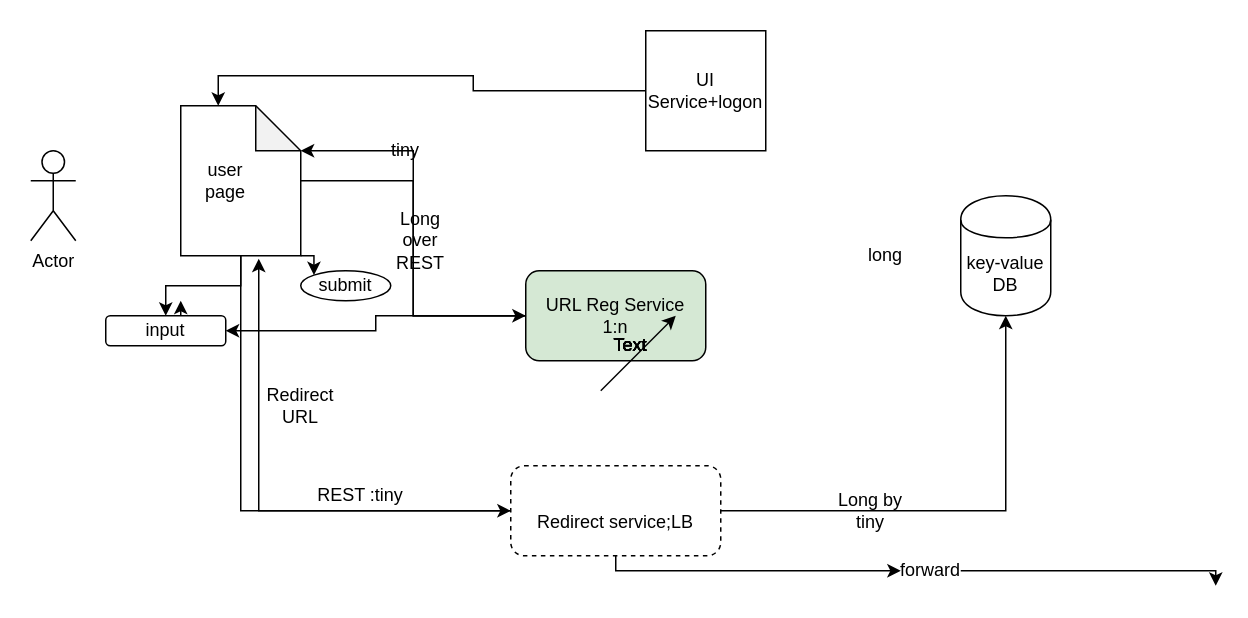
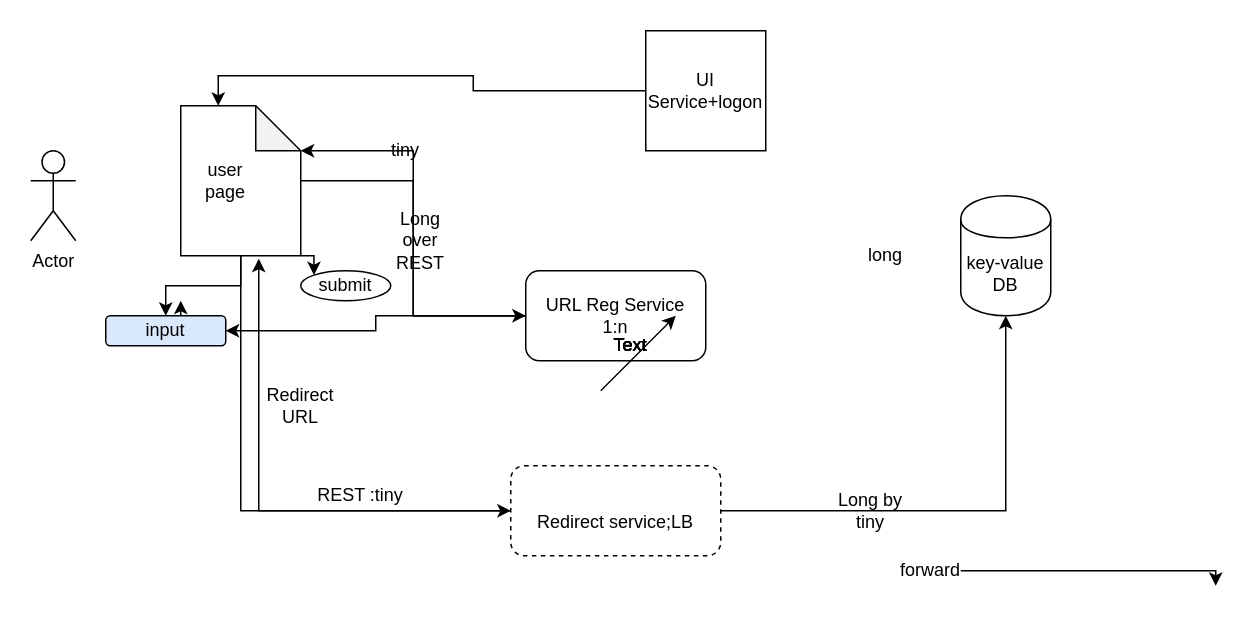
(616, 316) -> (616, 316)
(166, 331) -> (166, 331)
(746, 571) -> none
